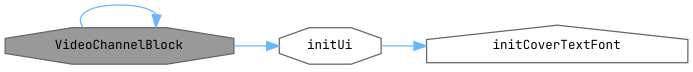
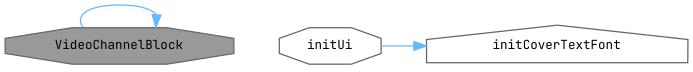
(250, 46) -> none
